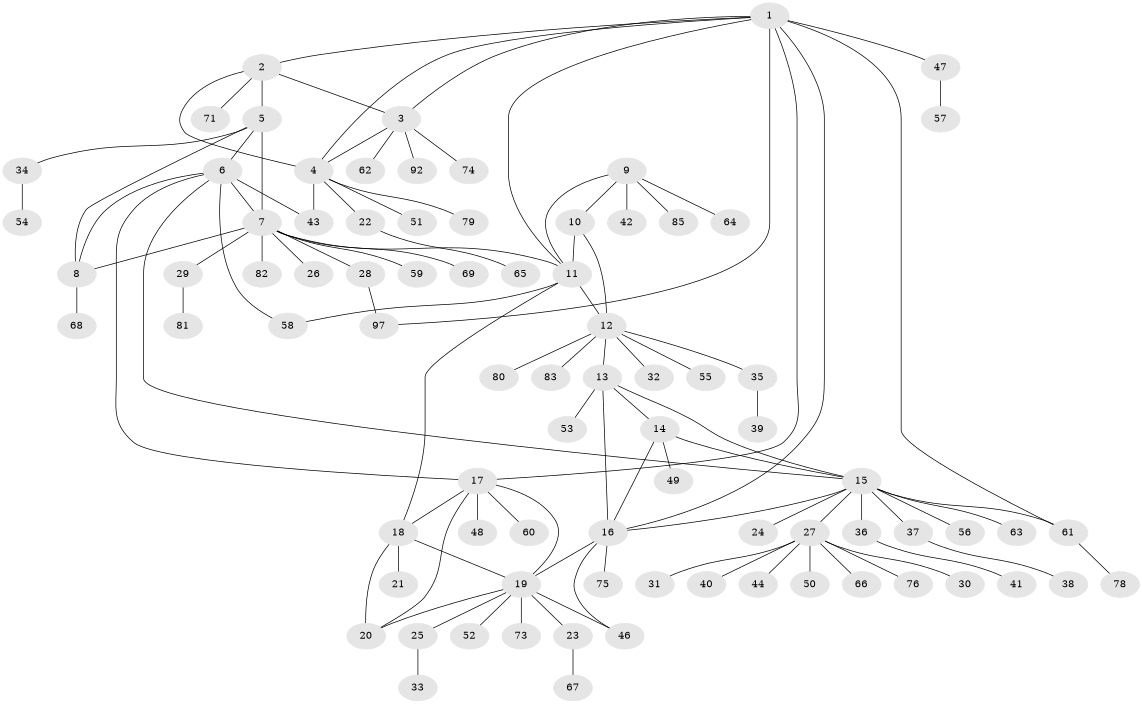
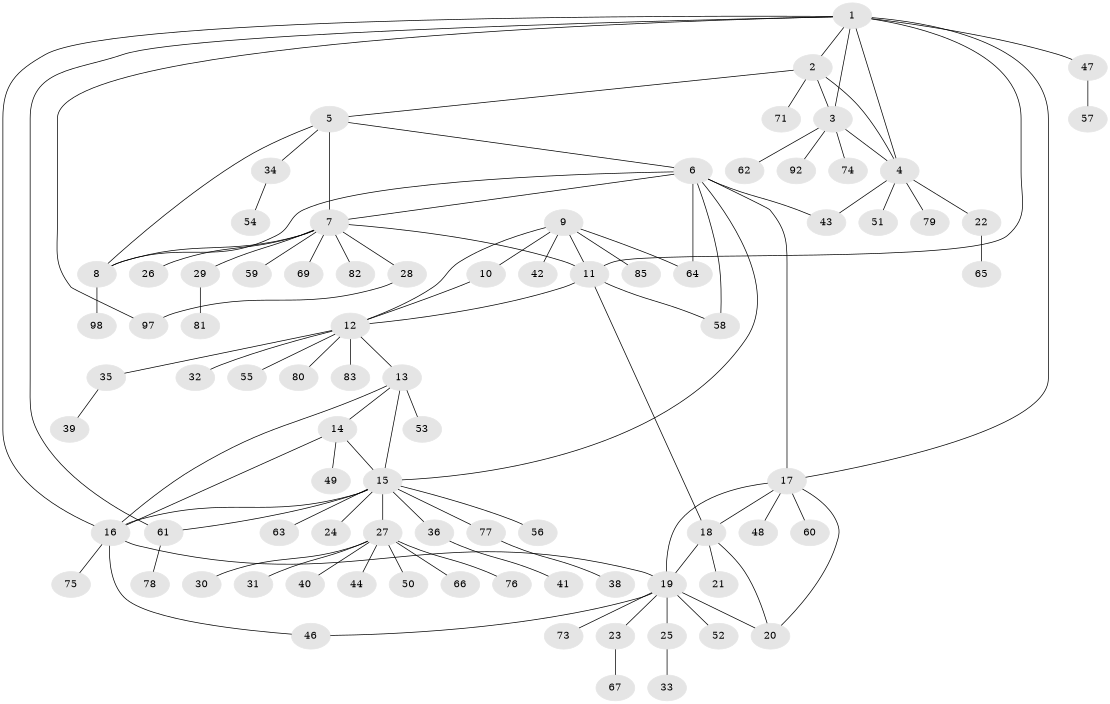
none -> (693, 223)
(574, 249) -> none
none -> (453, 267)
(77, 326) -> (97, 326)
(913, 533) -> (486, 533)
